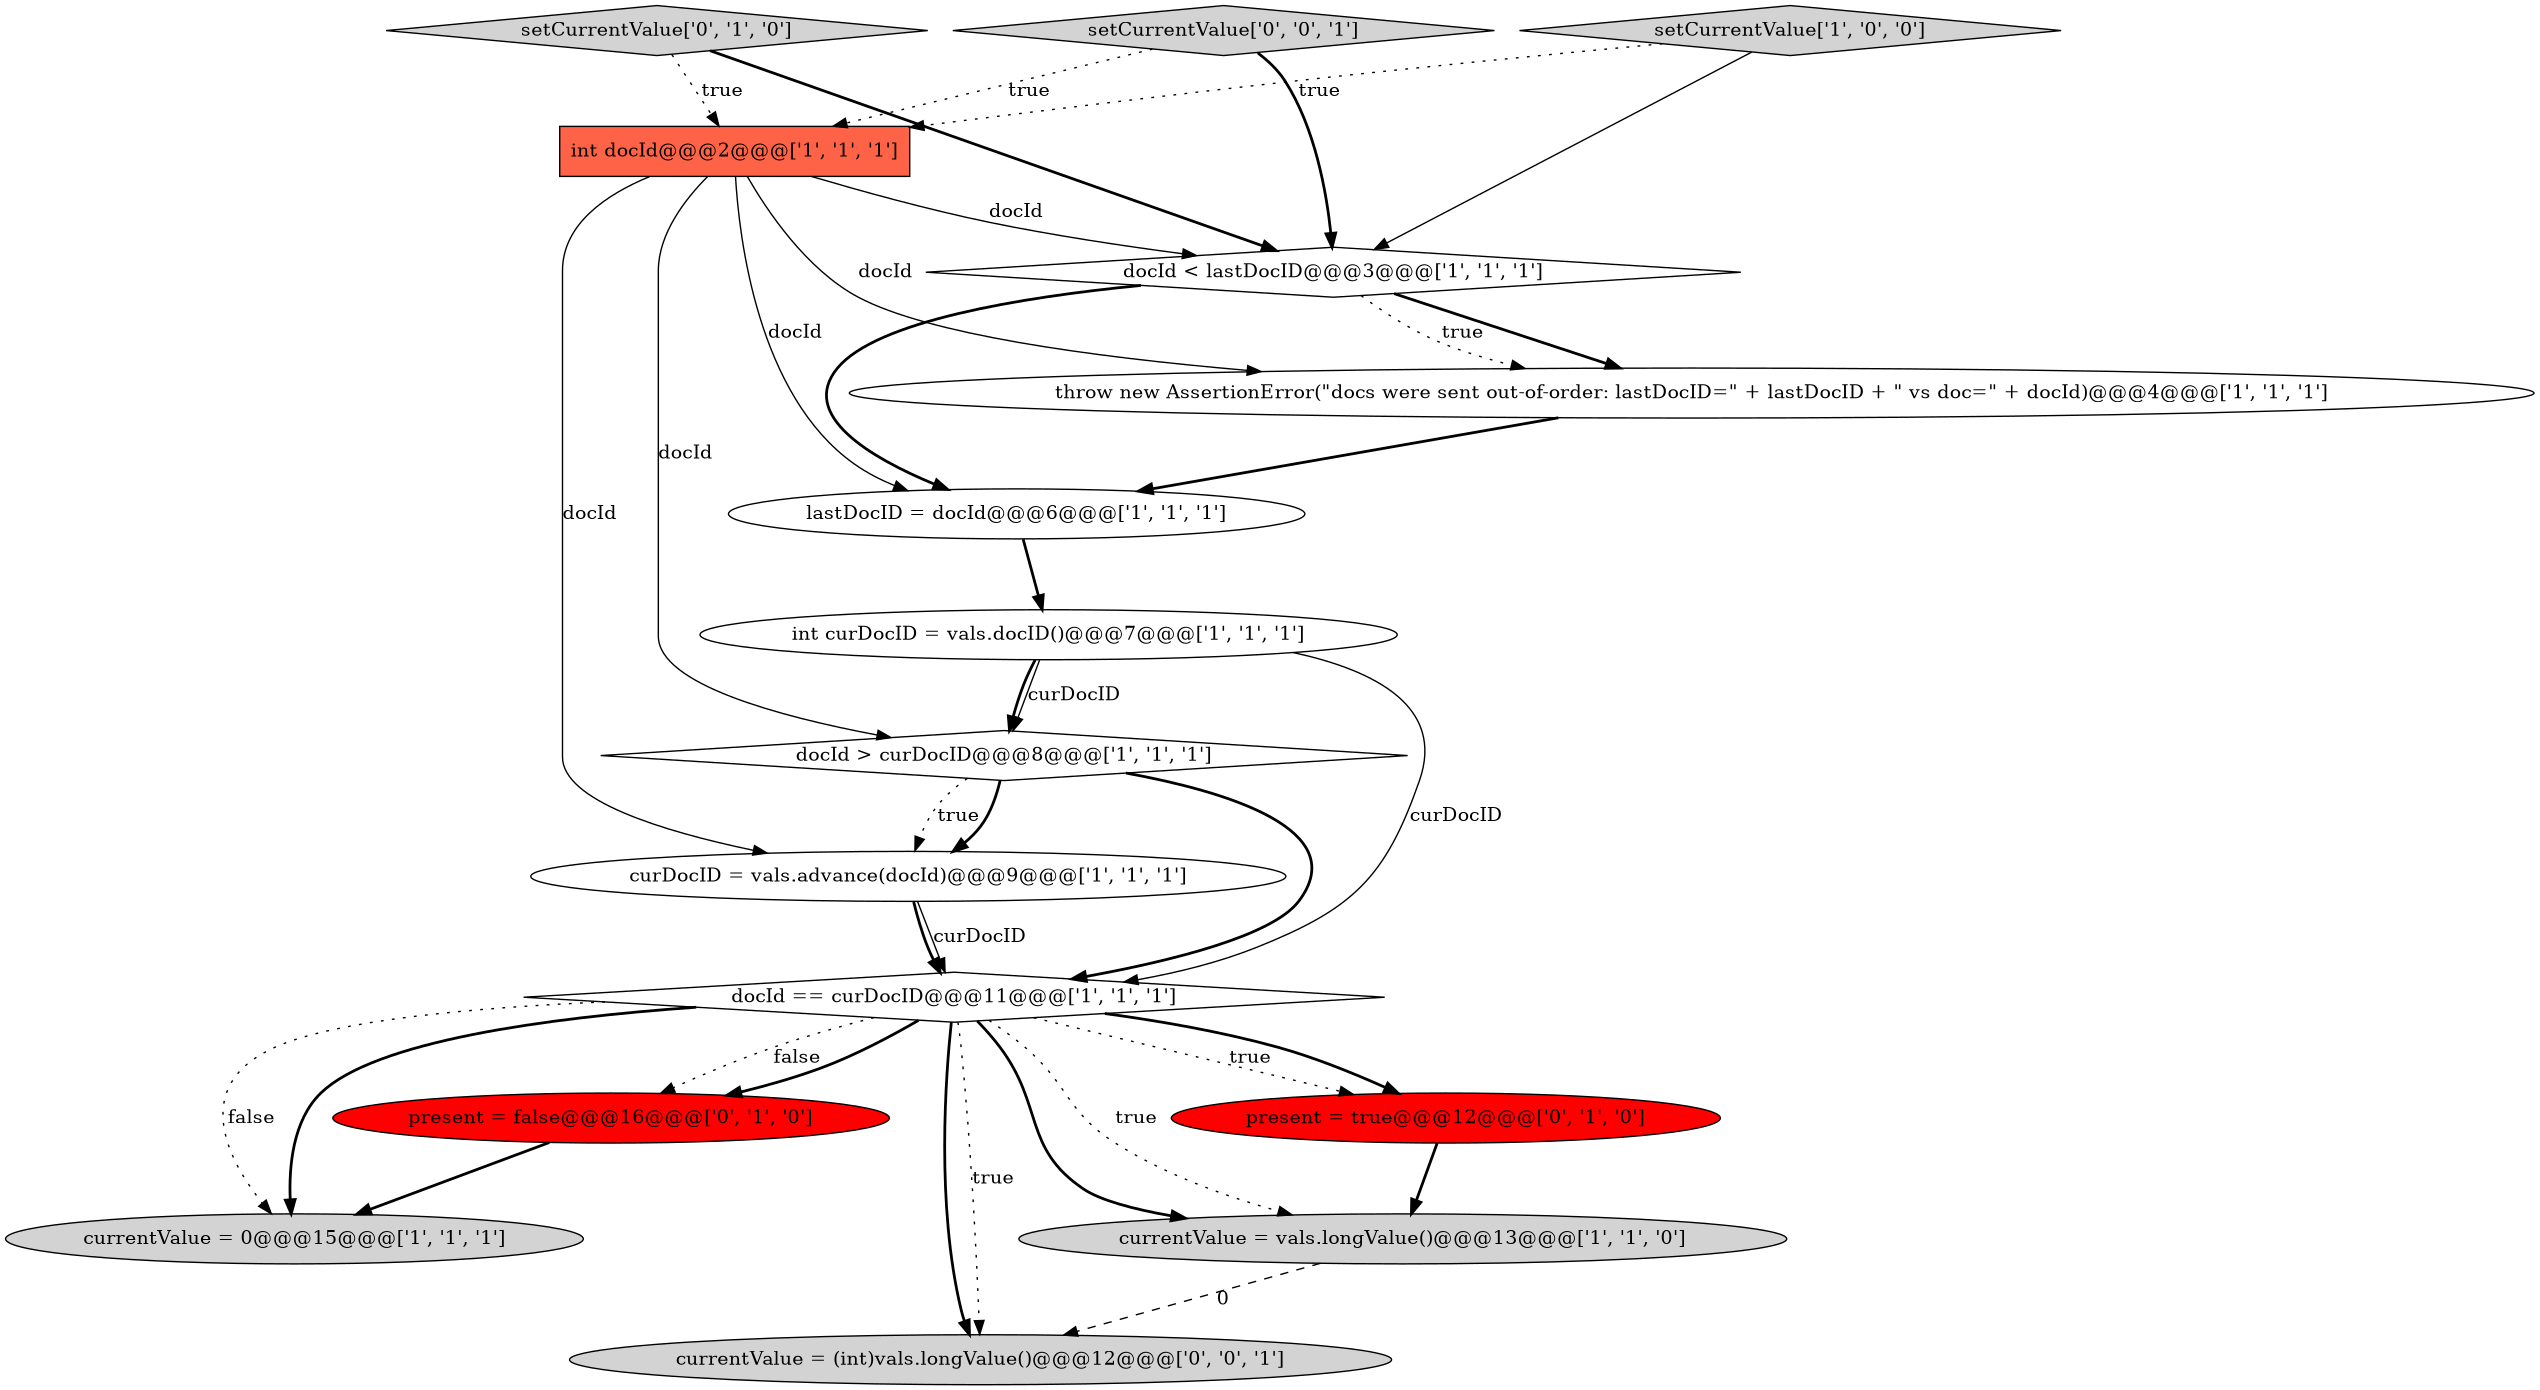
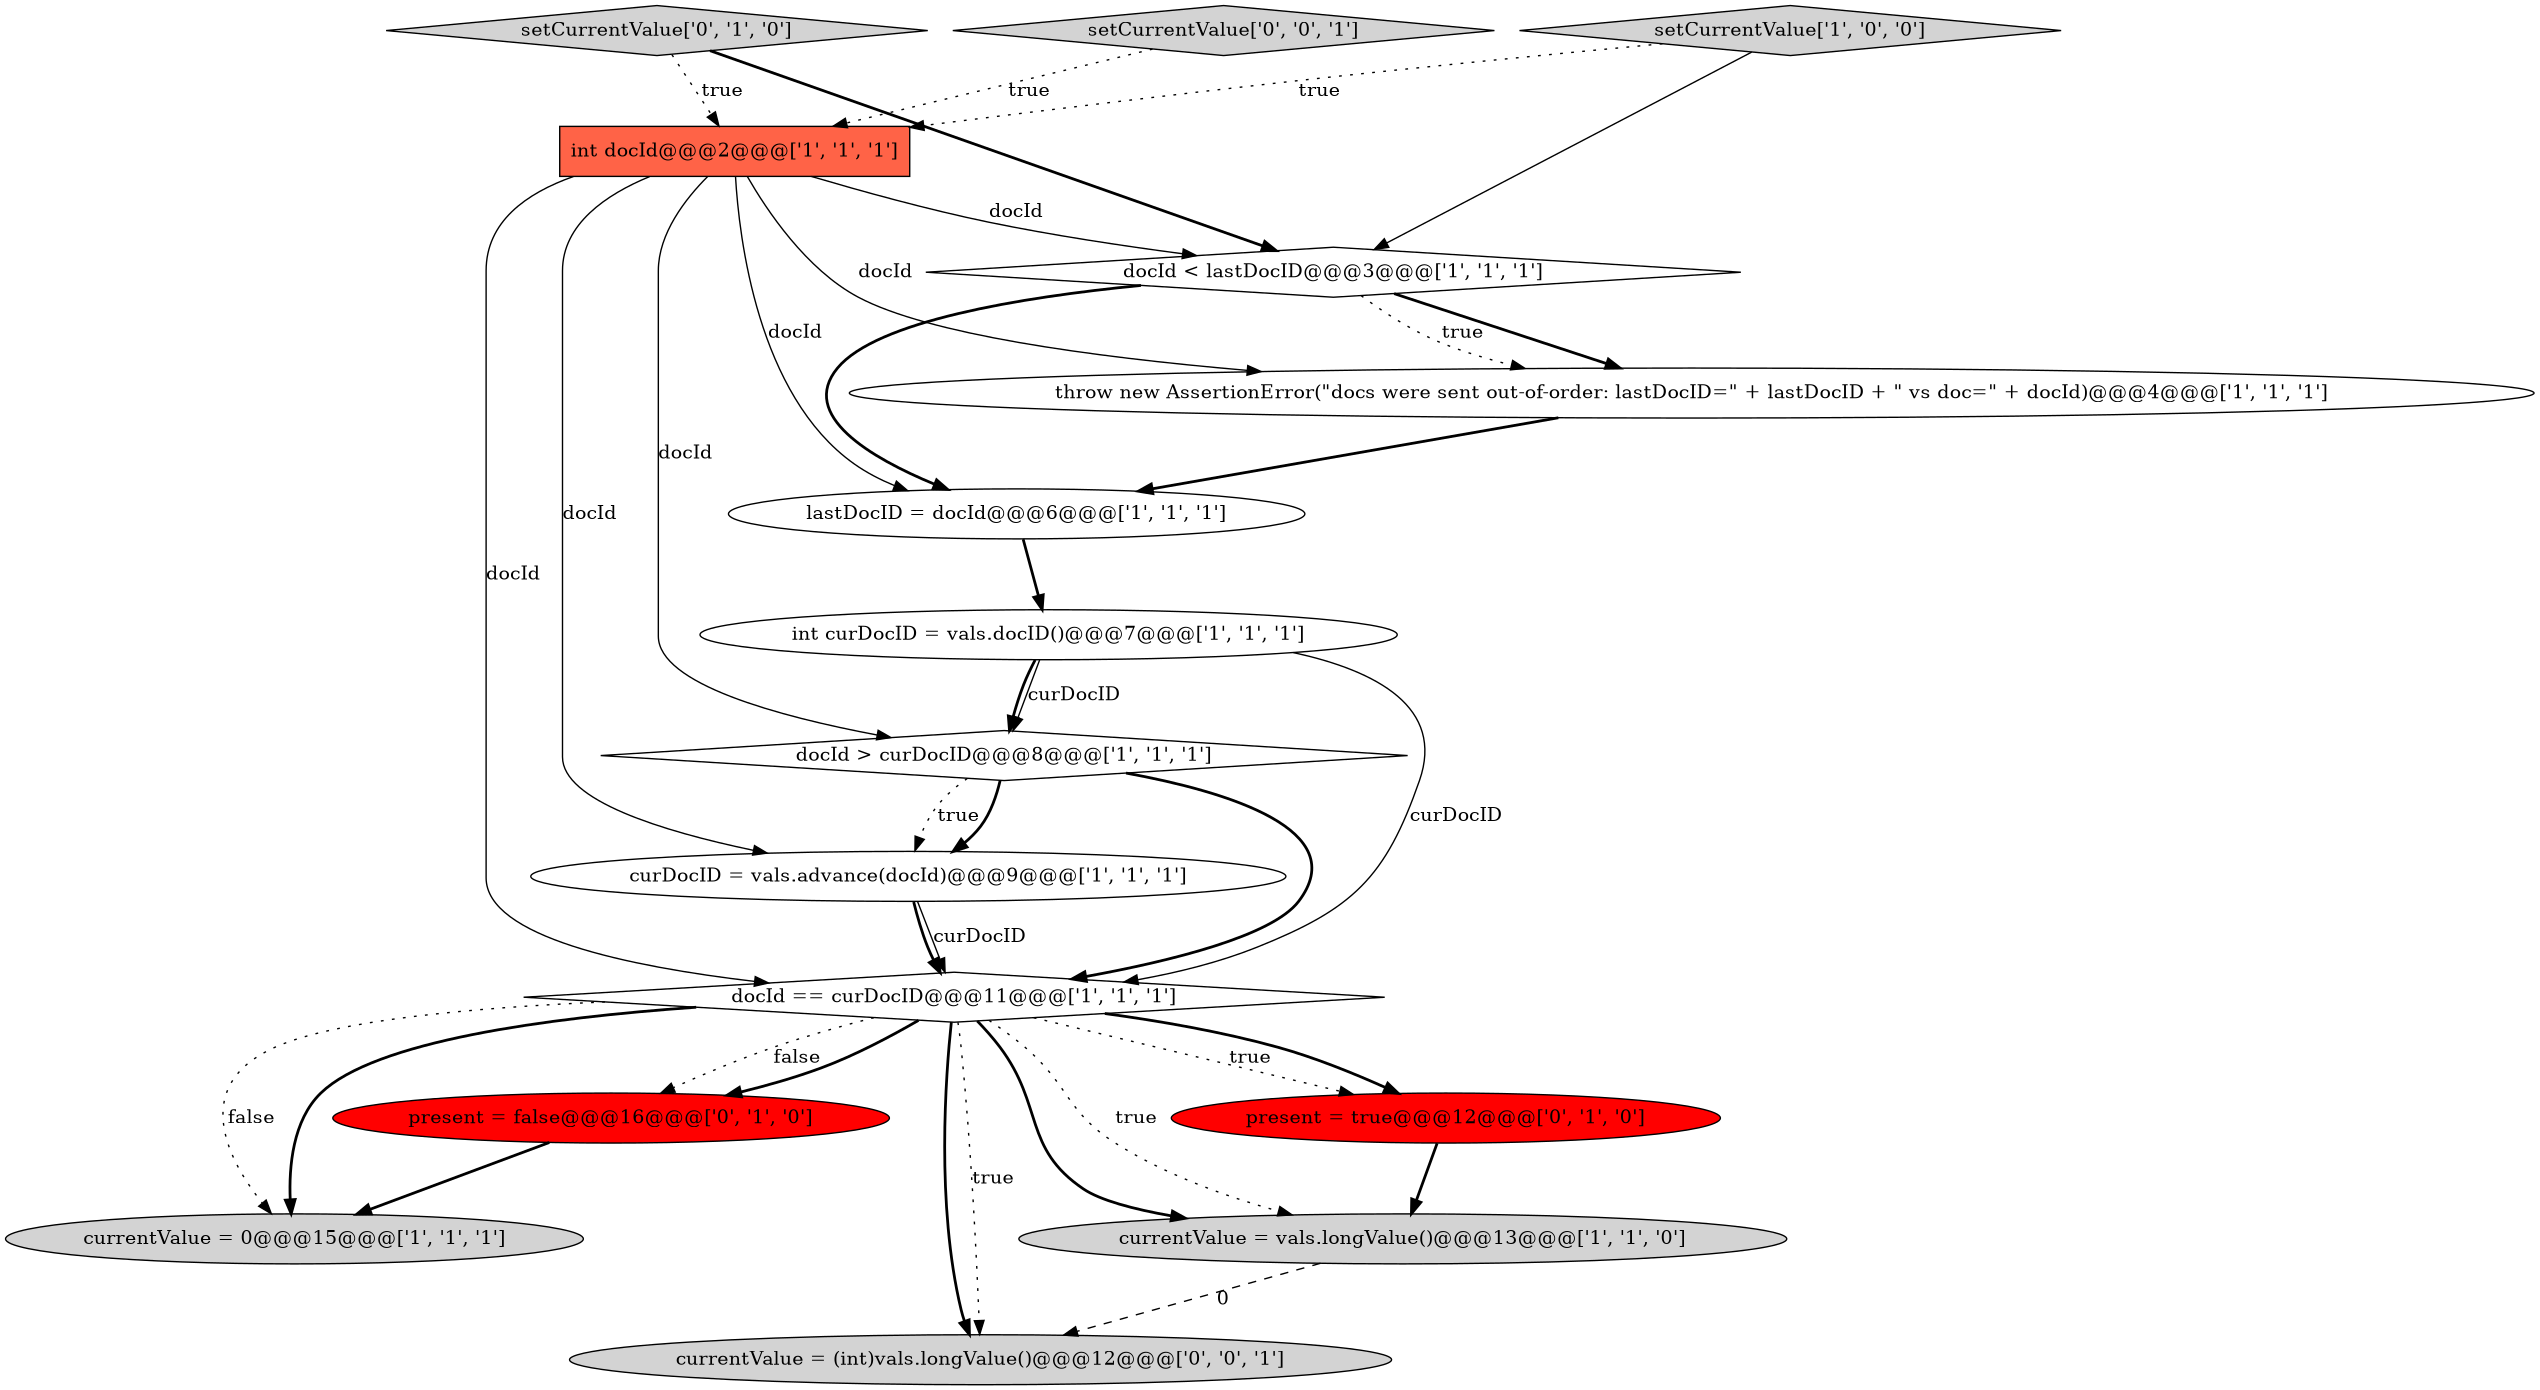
(1310, 136) -> none
none -> (486, 656)
